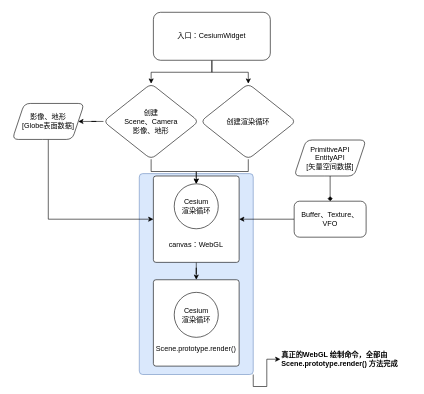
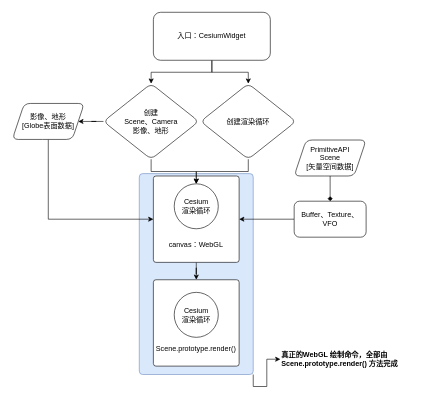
(330, 158) -> (330, 158)
